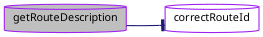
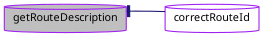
(143, 26) -> (148, 11)
